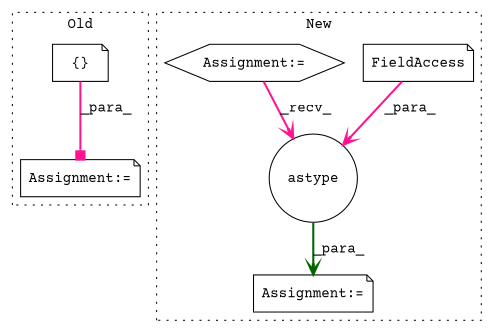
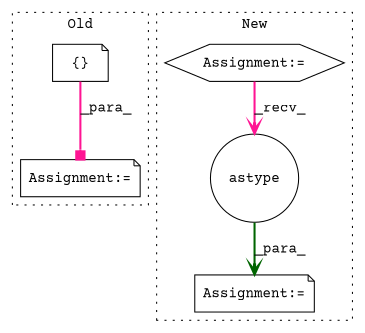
(418, 63) -> none
